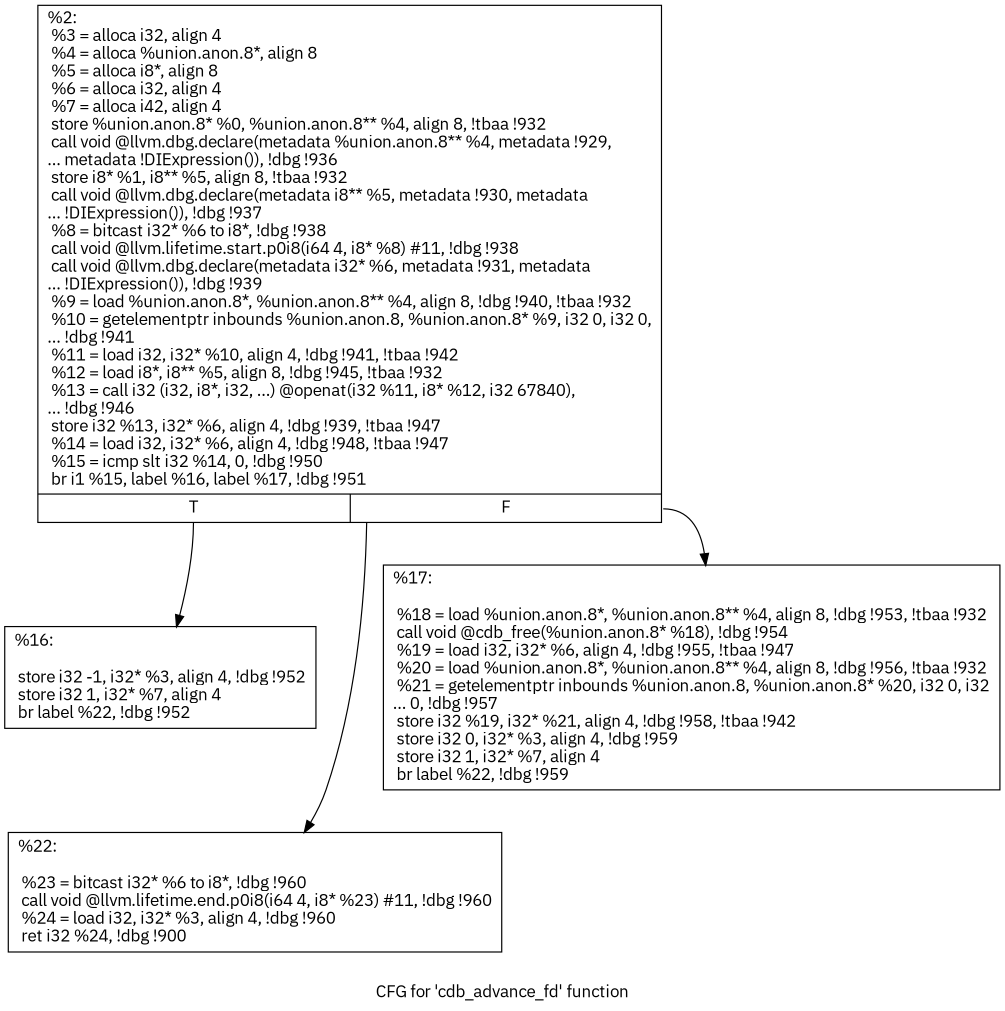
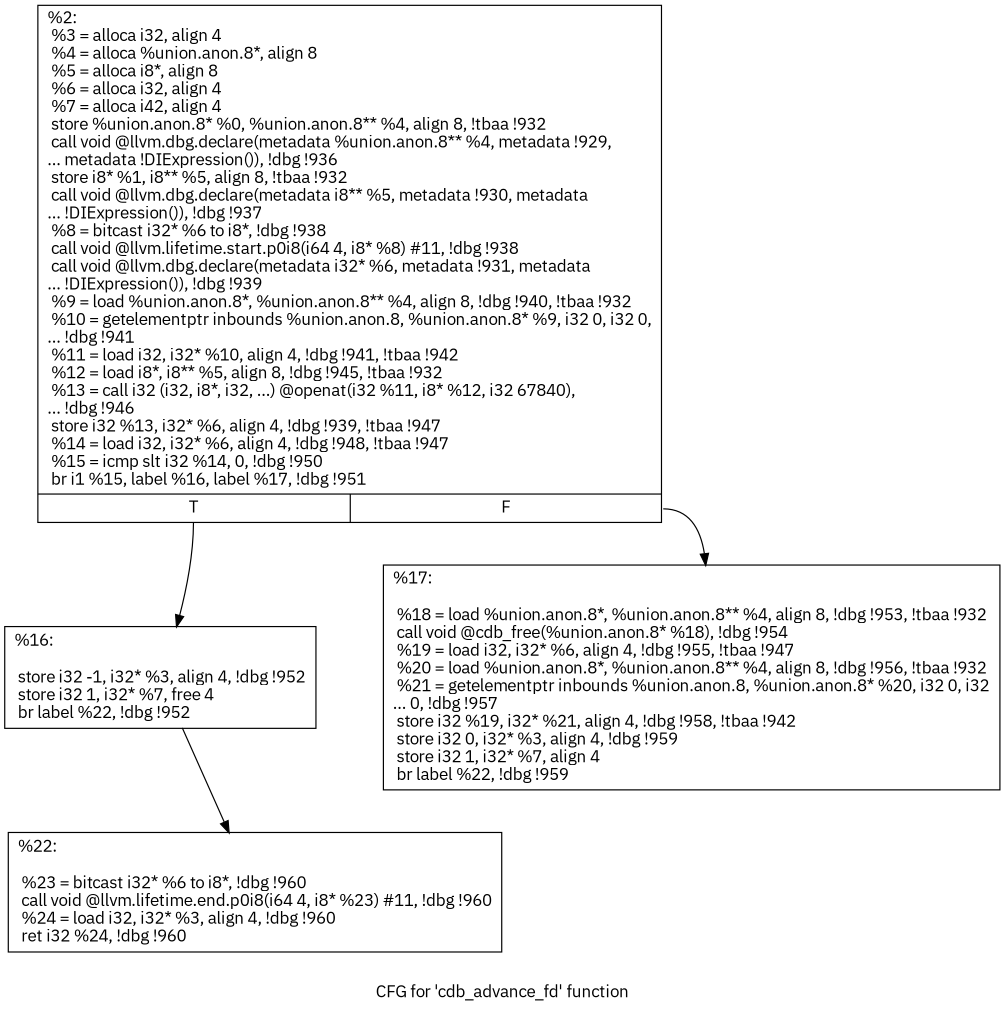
(354, 675) -> (203, 775)
(118, 695) -> (114, 695)
(102, 937) -> (102, 937)
